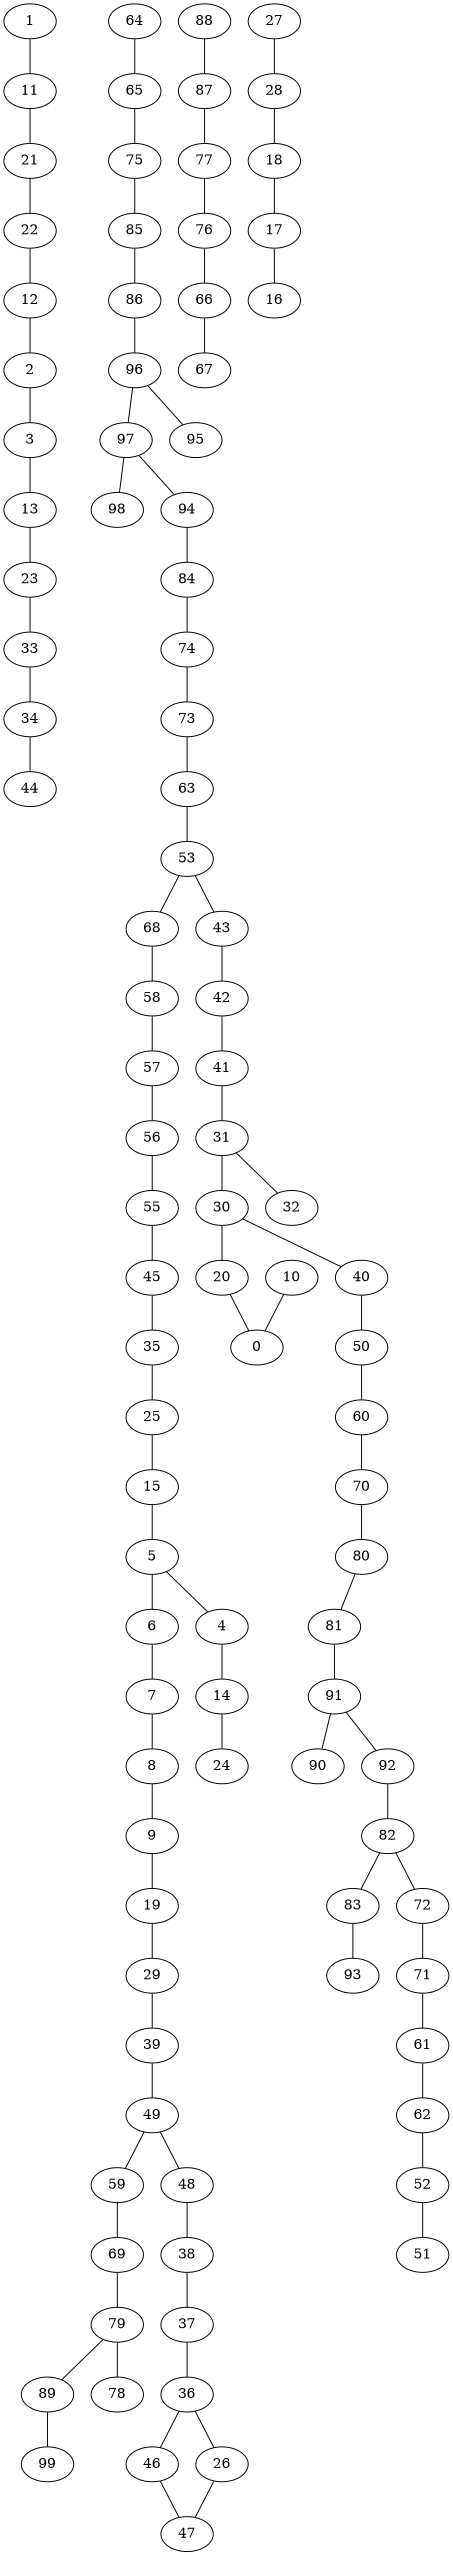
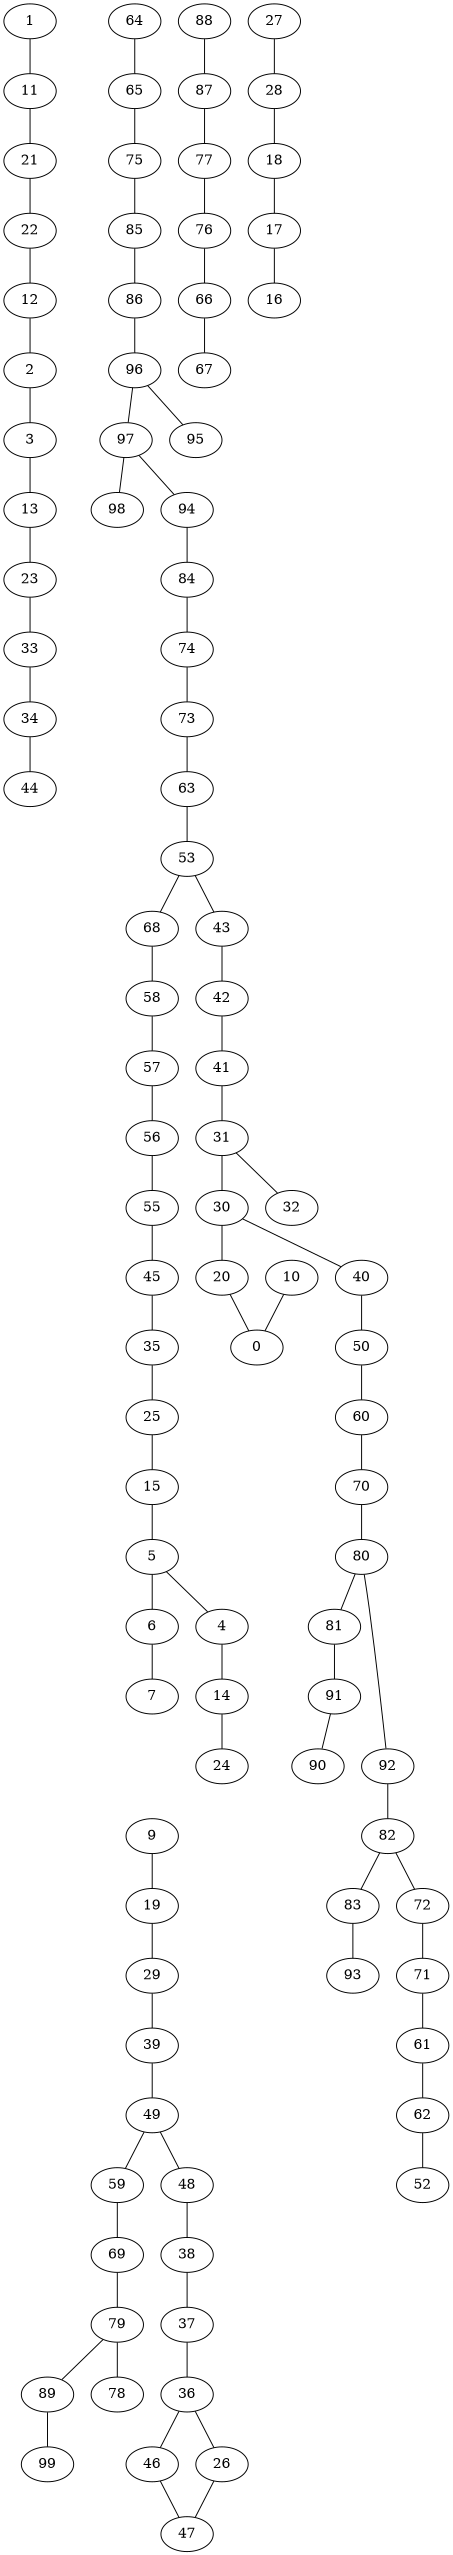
(361, 1731) -> (376, 1661)
(152, 1766) -> none
(423, 2255) -> none
